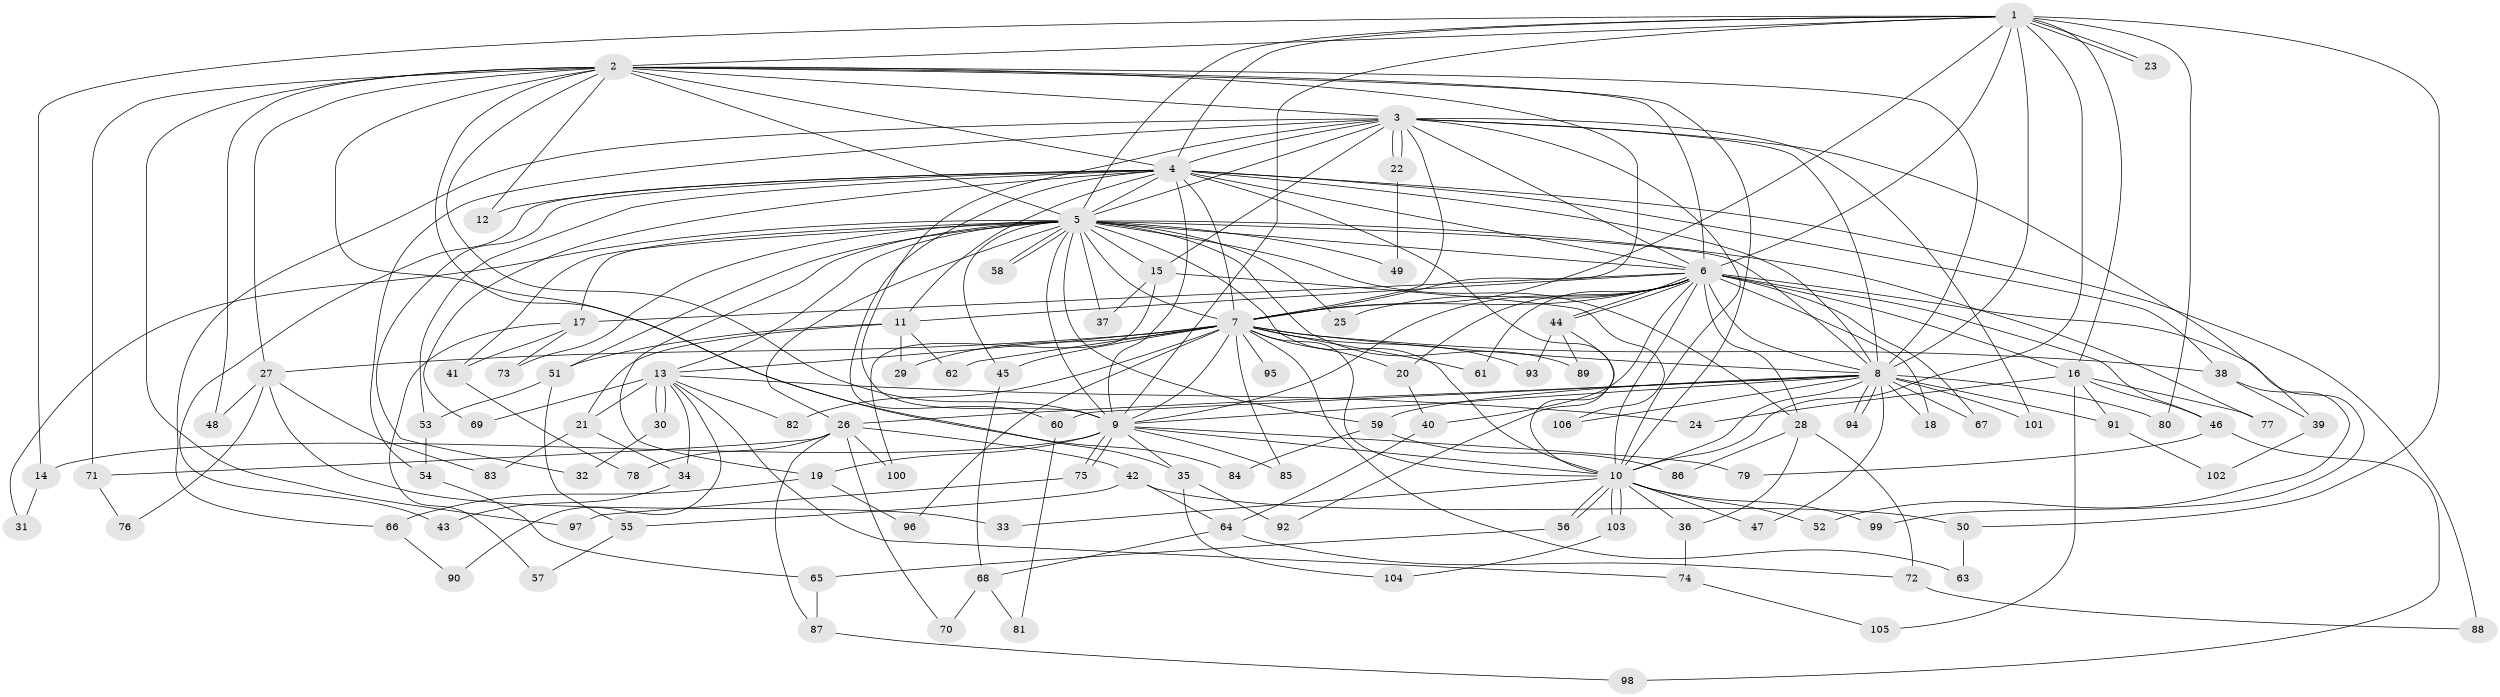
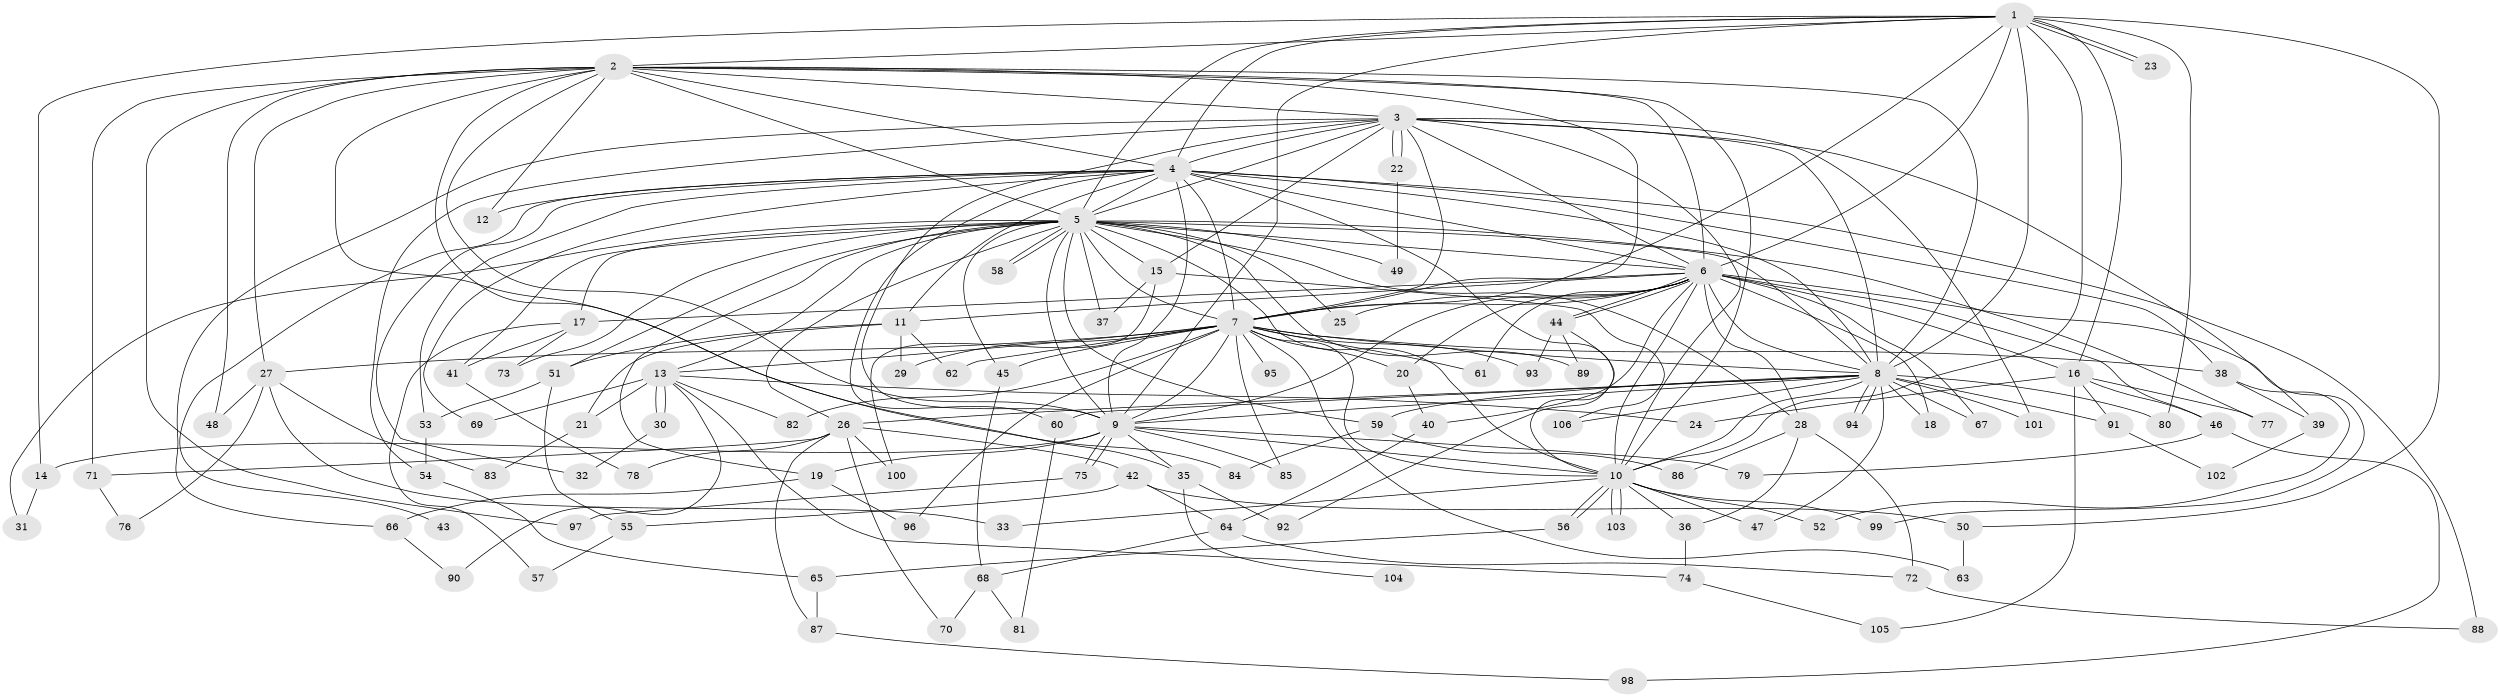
(685, 476) -> none
(1513, 560) -> none
